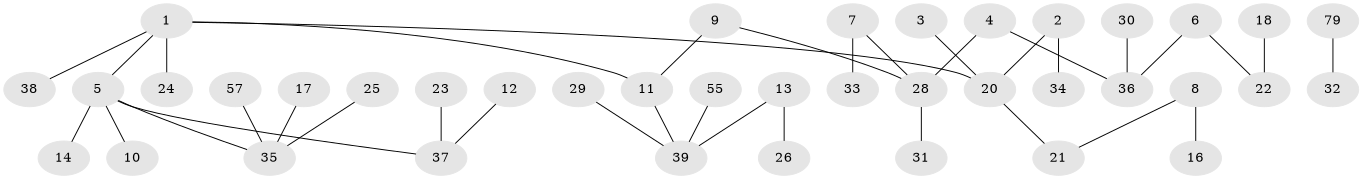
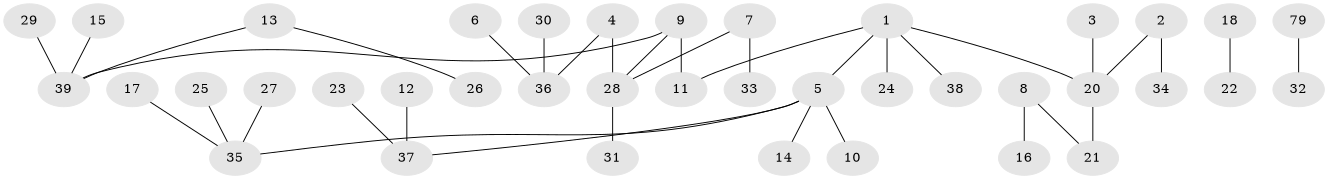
(1230, 55) -> none
(235, 90) -> (270, 90)
(716, 90) -> (98, 21)
(664, 124) -> (358, 54)
